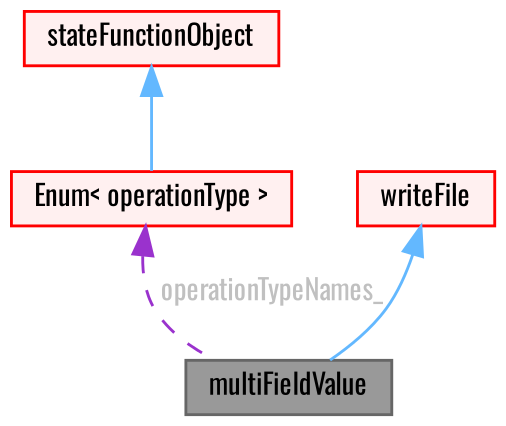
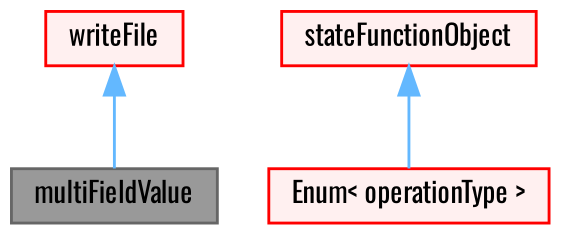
(162, 319) -> none
